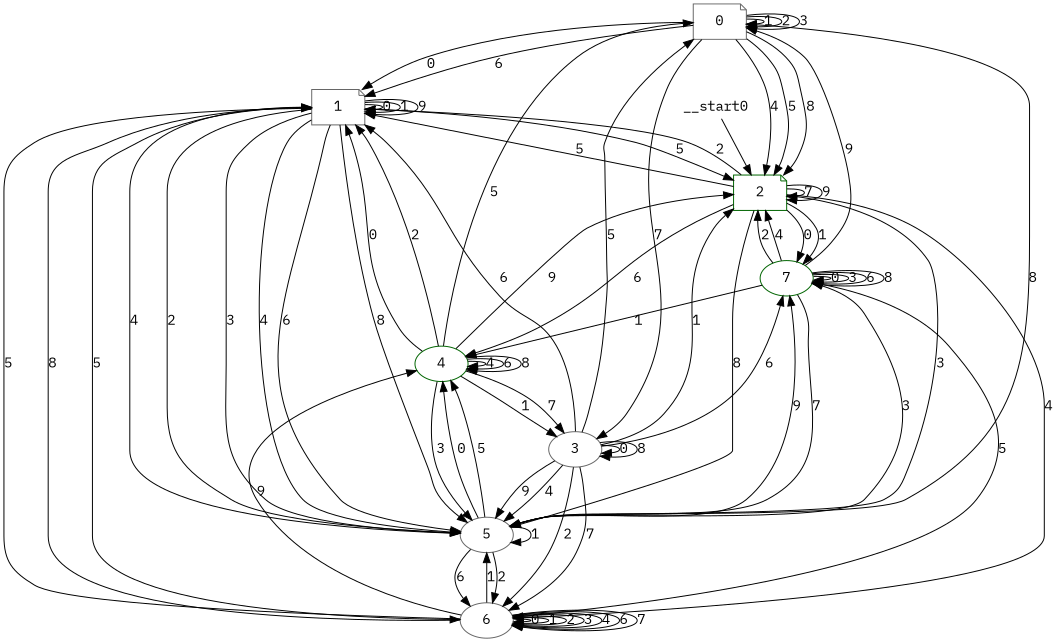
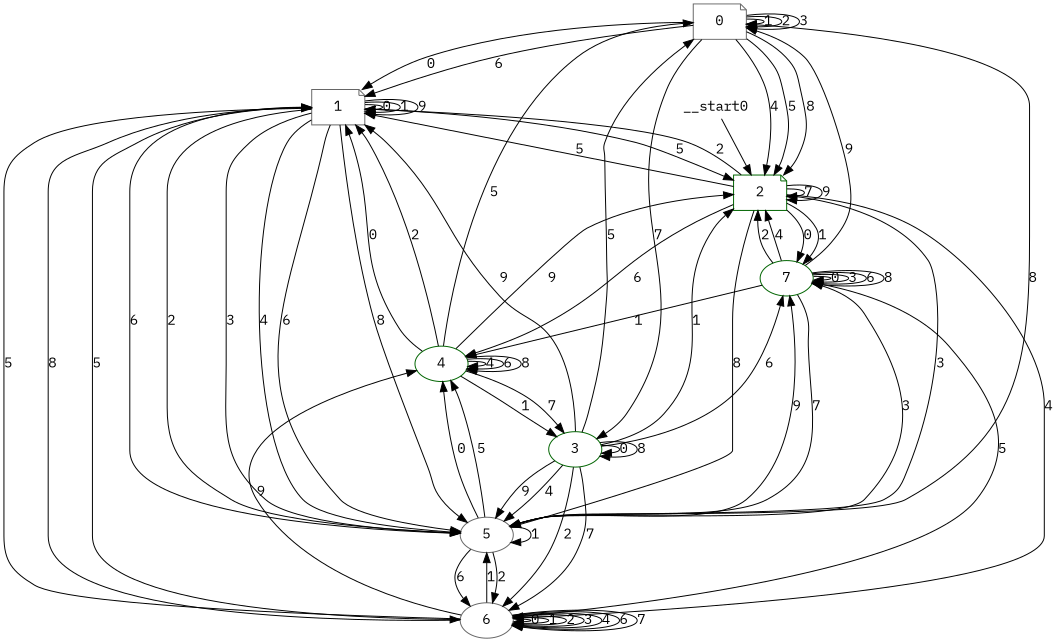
(504, 278) -> (504, 278)
(134, 321) -> (134, 321)
(575, 449) -> (575, 449)
(433, 451) -> none
